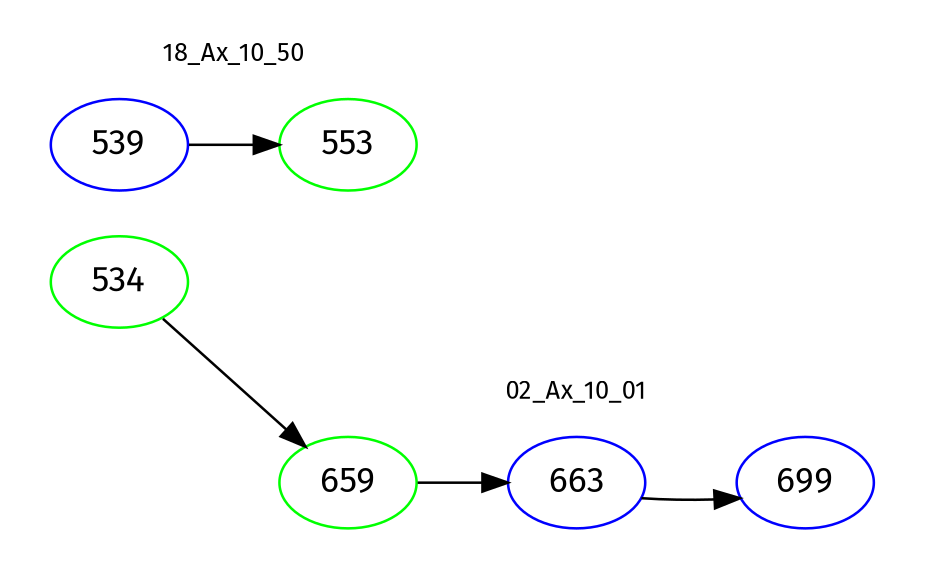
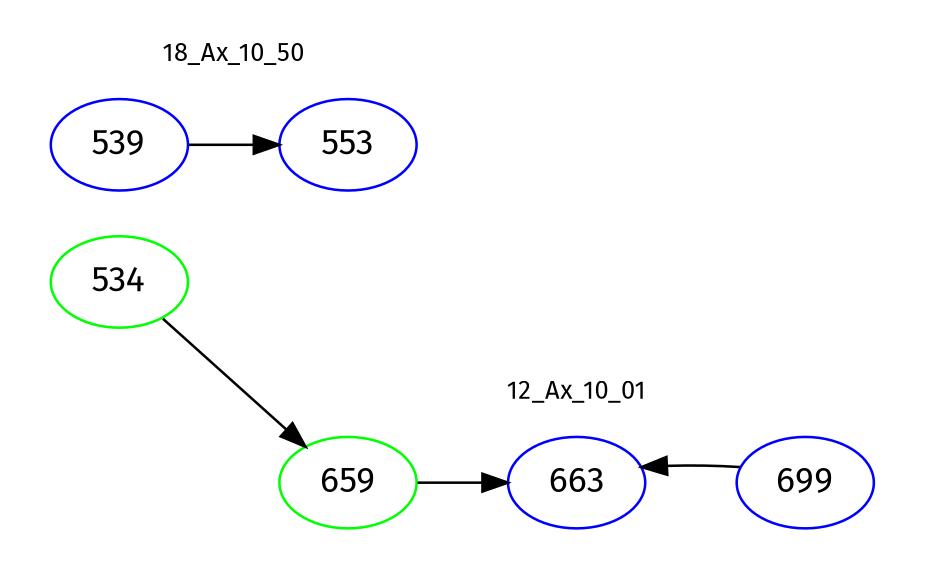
(348, 145) -> (348, 145)
(577, 392) -> (577, 392)
(678, 500) -> (704, 466)
